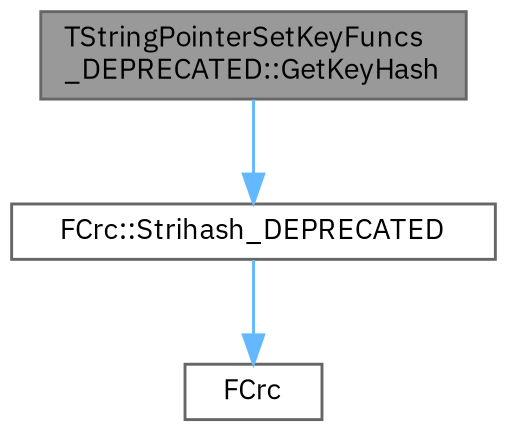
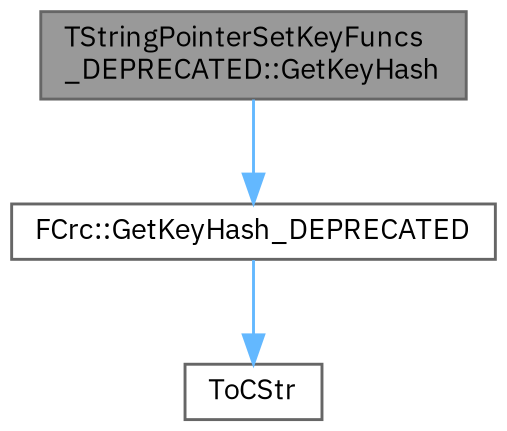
(254, 232) -> (254, 232)
(254, 392) -> (254, 392)
